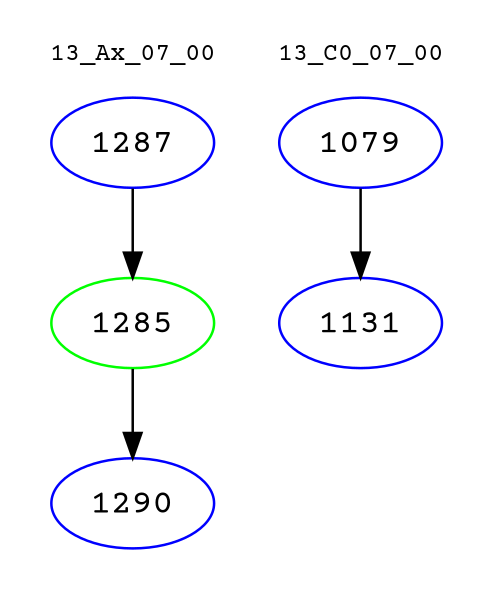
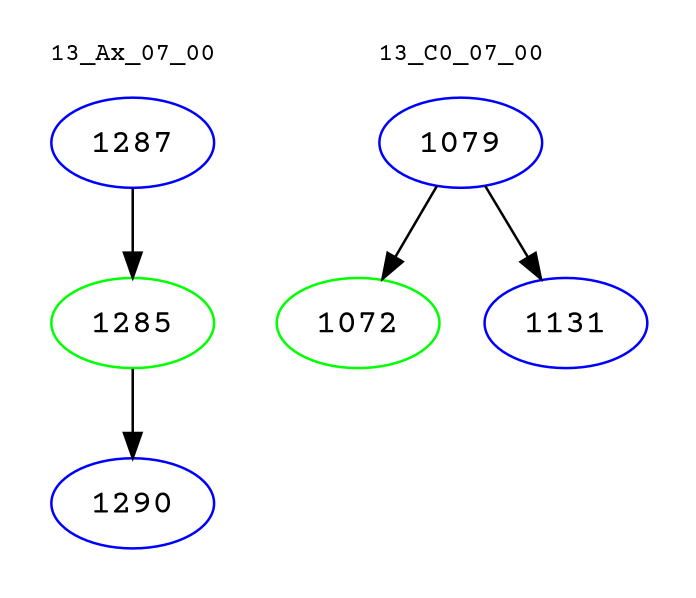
none -> (358, 323)
